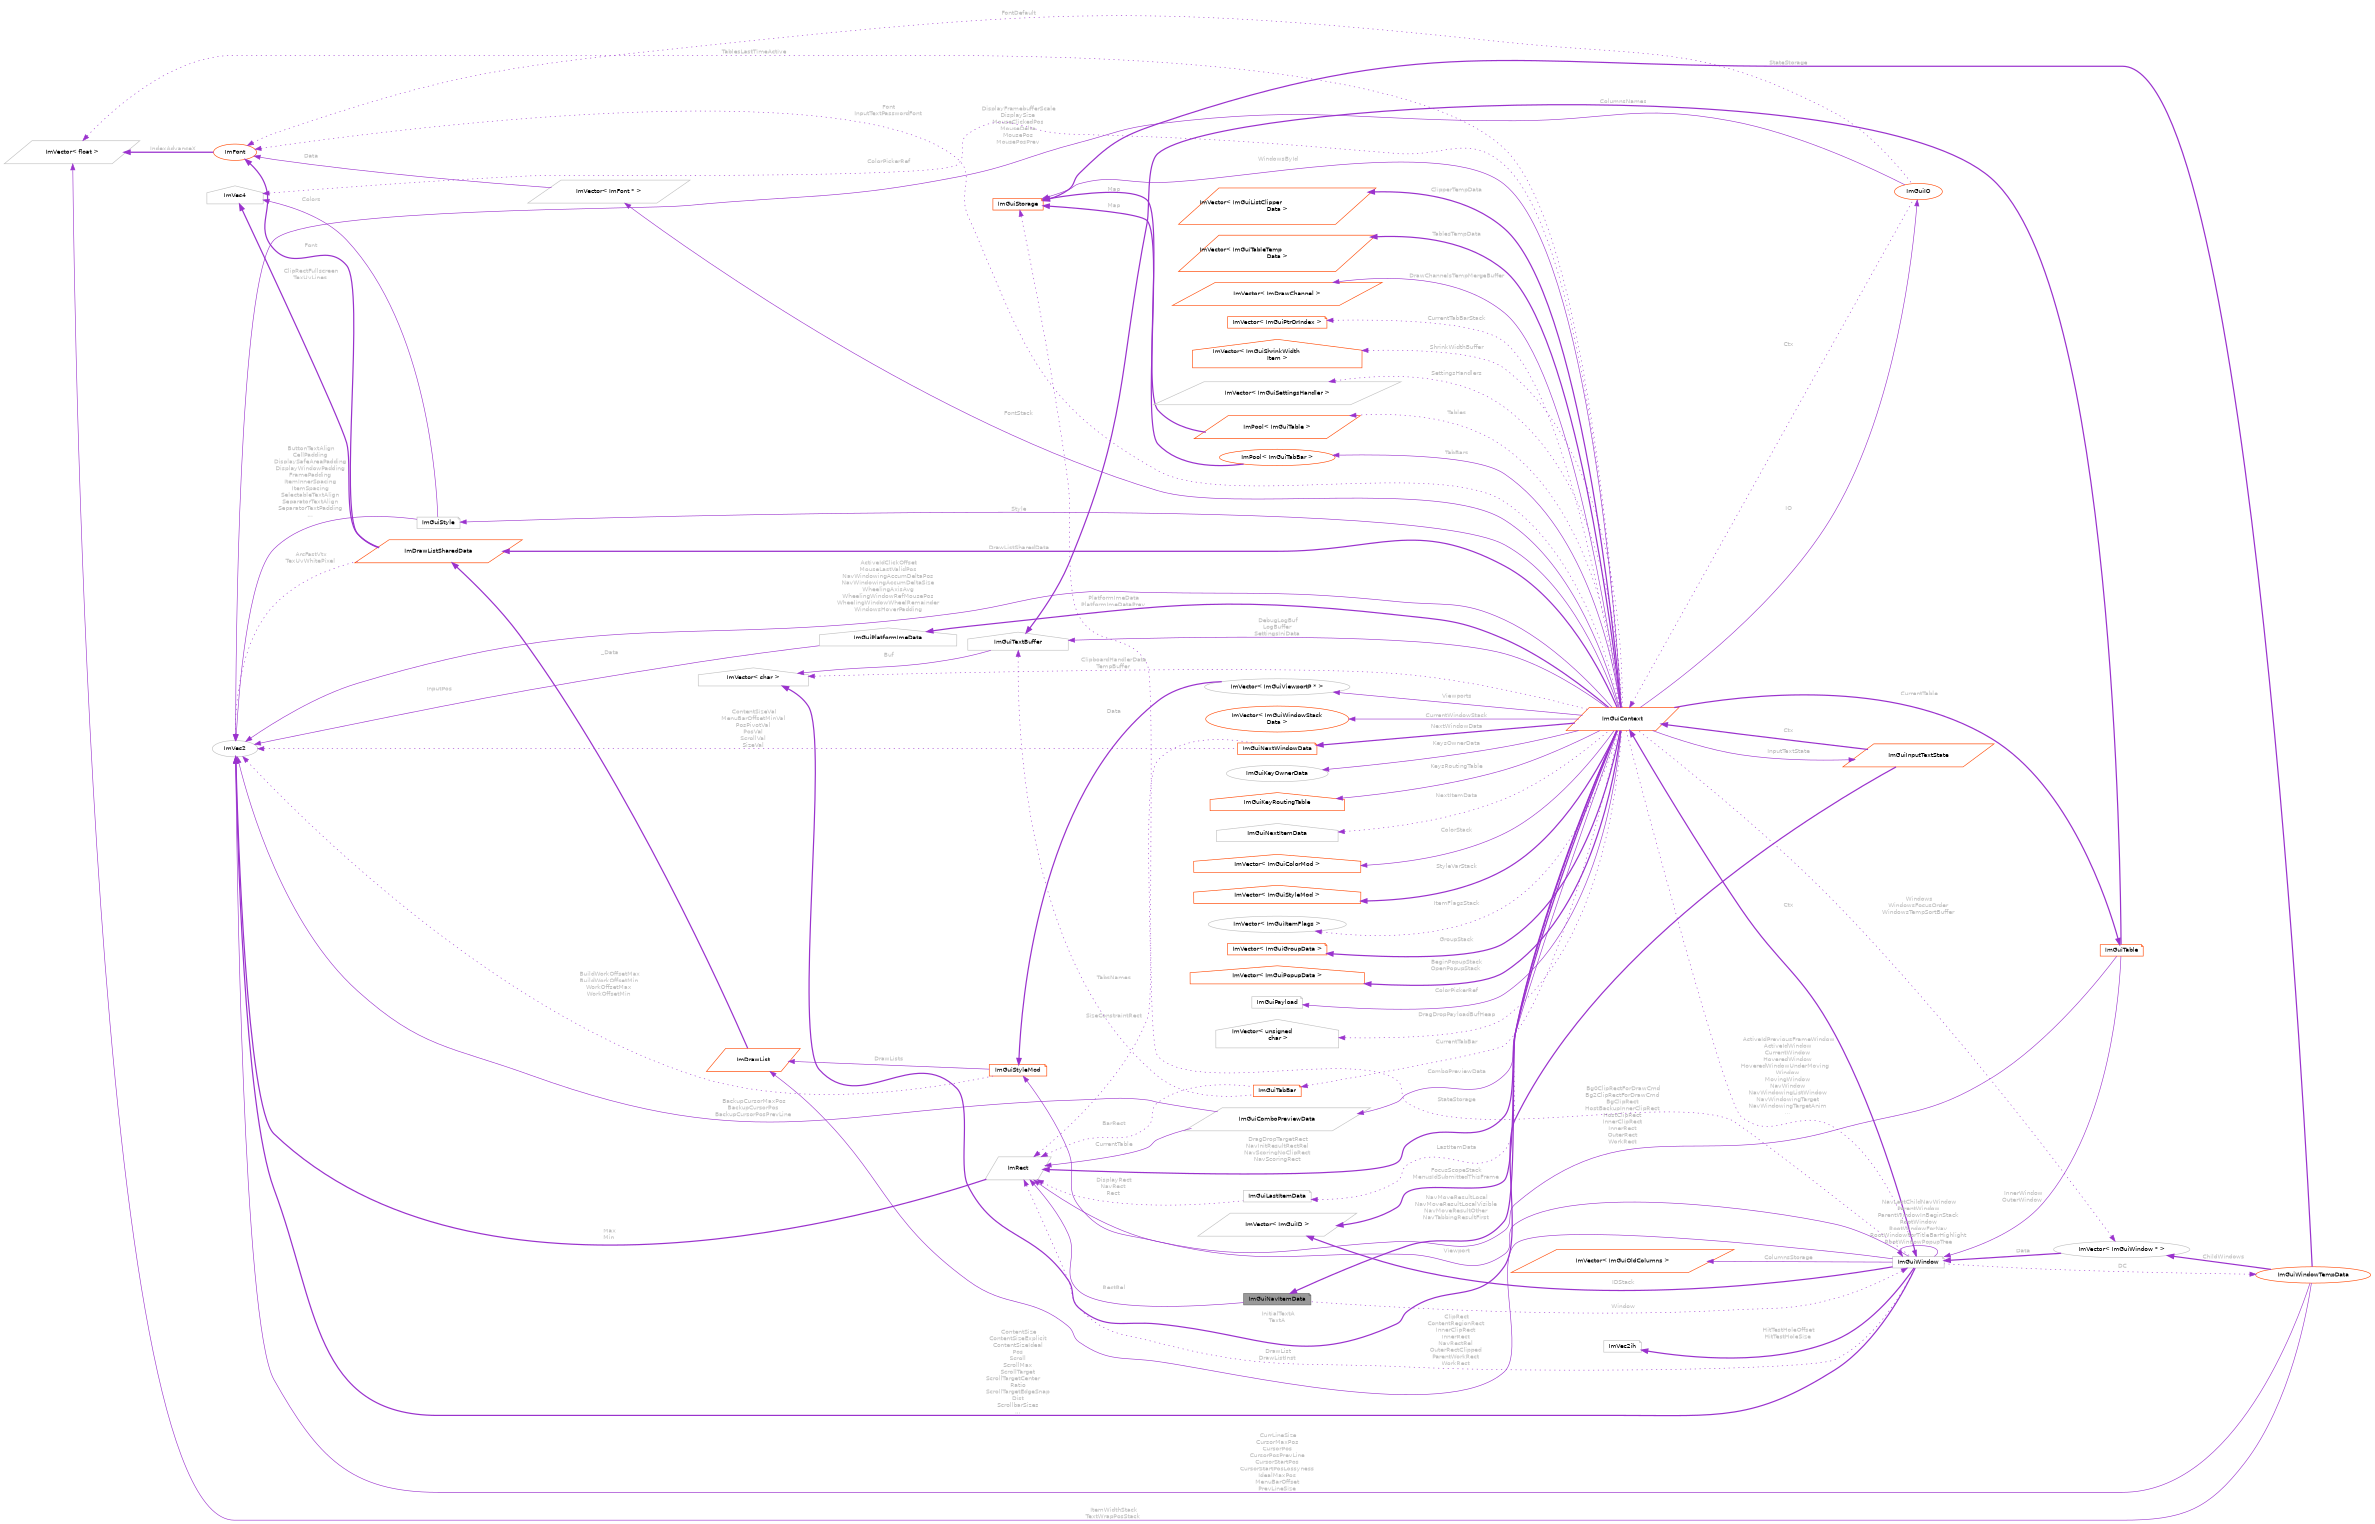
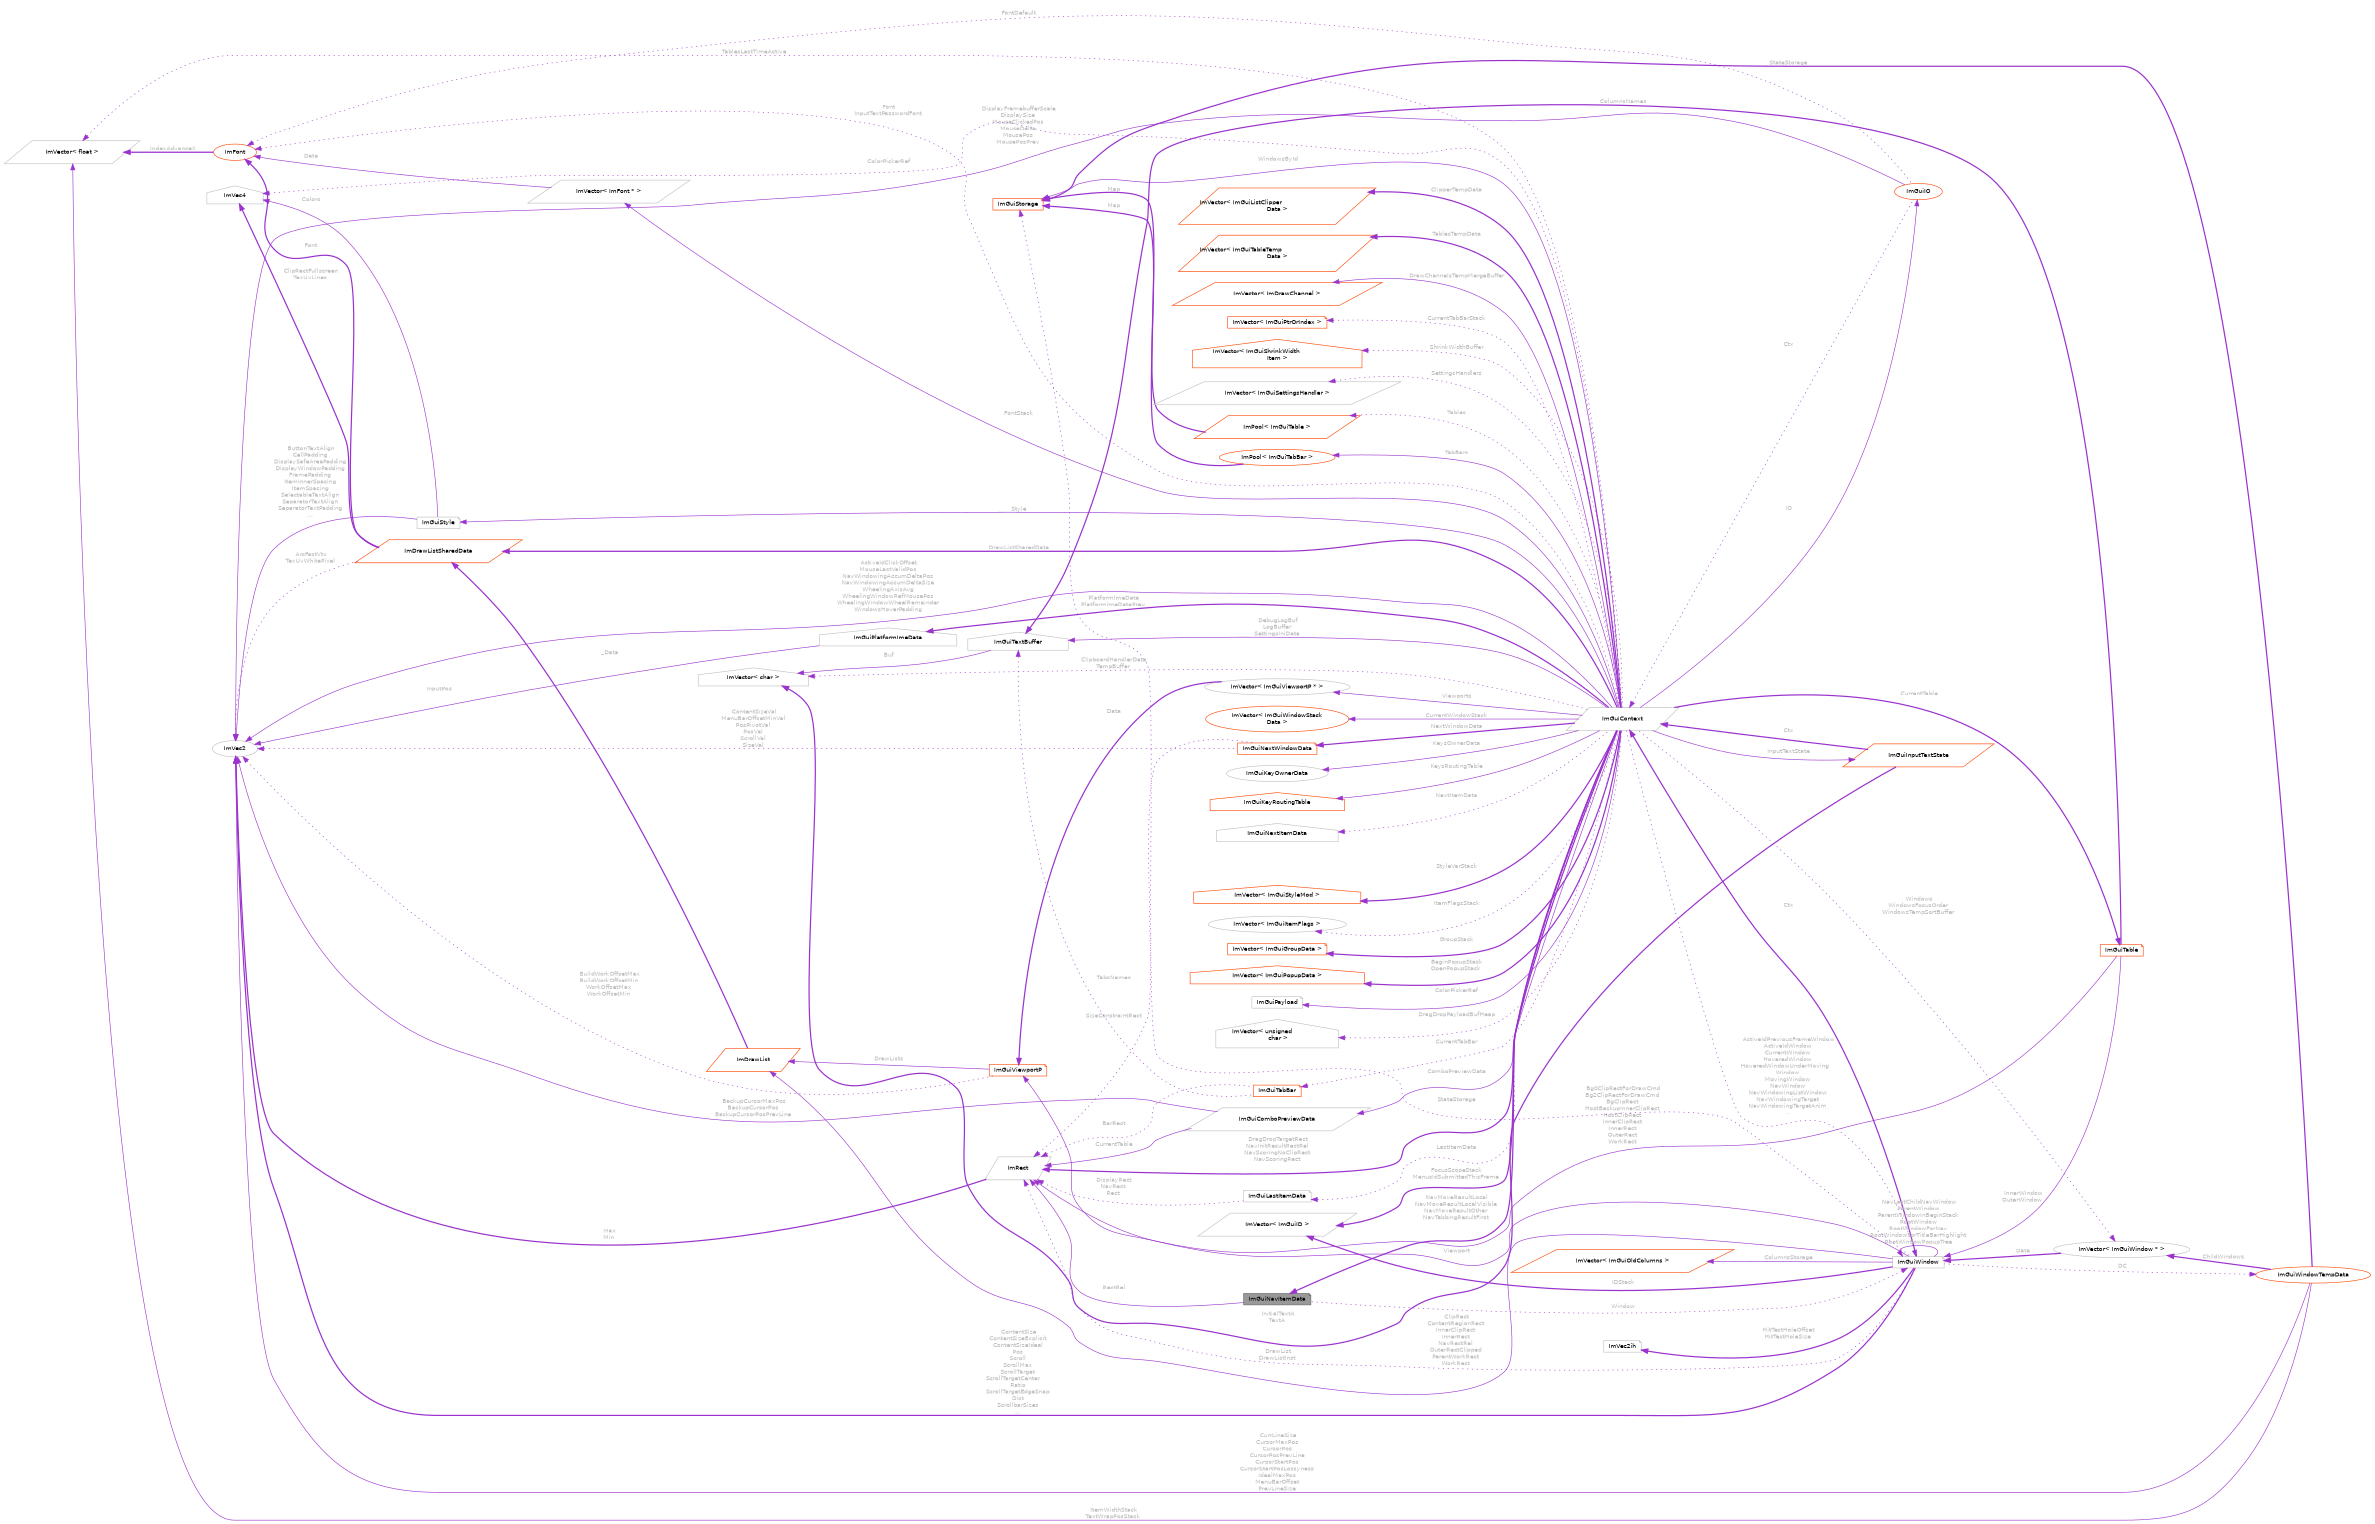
(1623, 719) -> (1623, 719)
(1277, 864) -> none
(1018, 1070) -> (1018, 1070)
